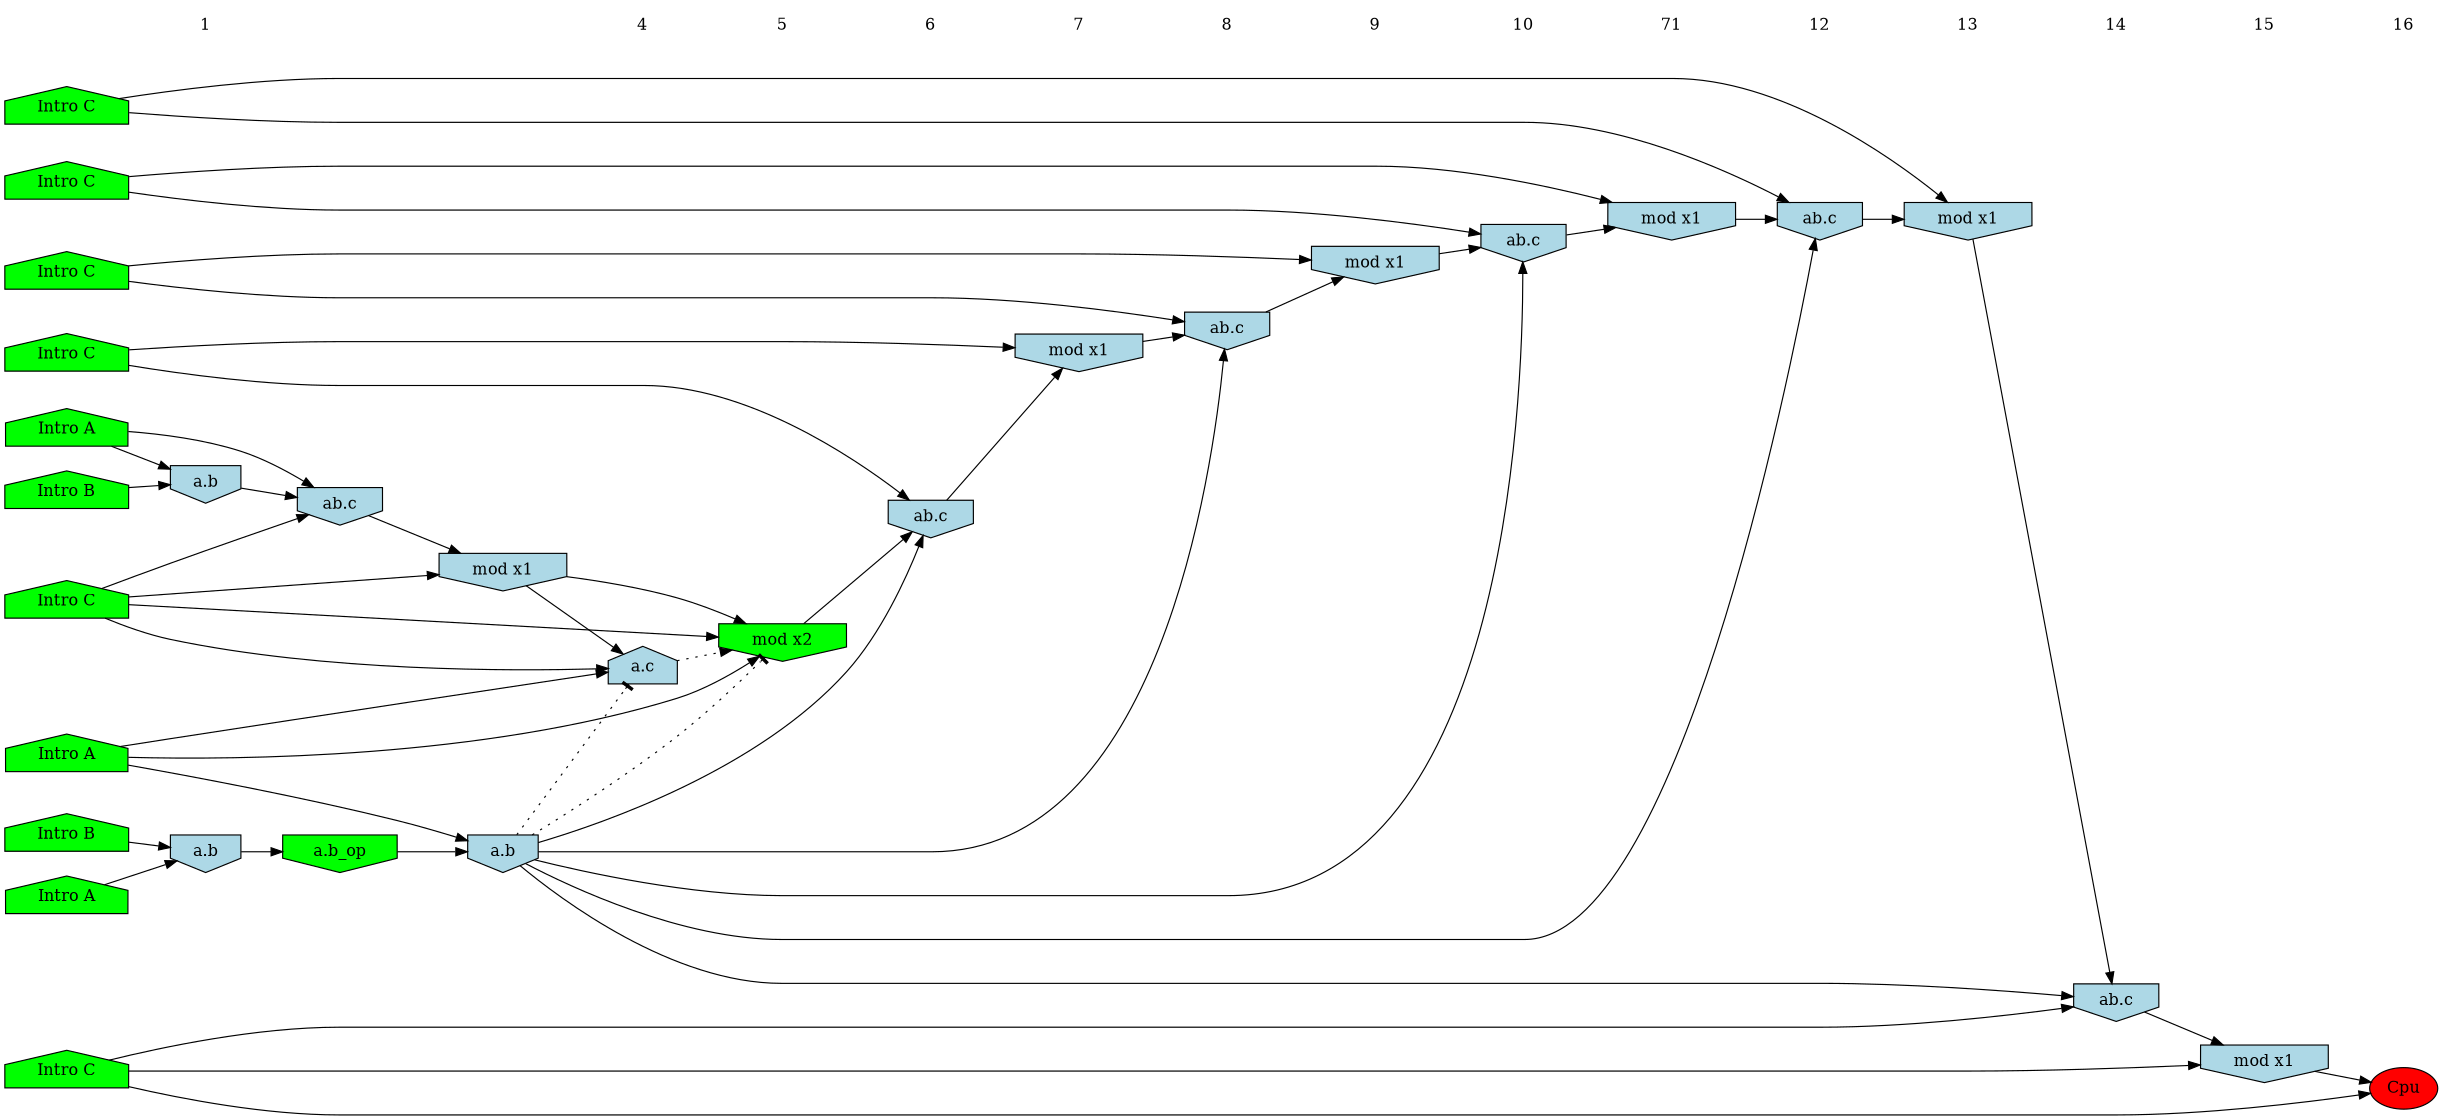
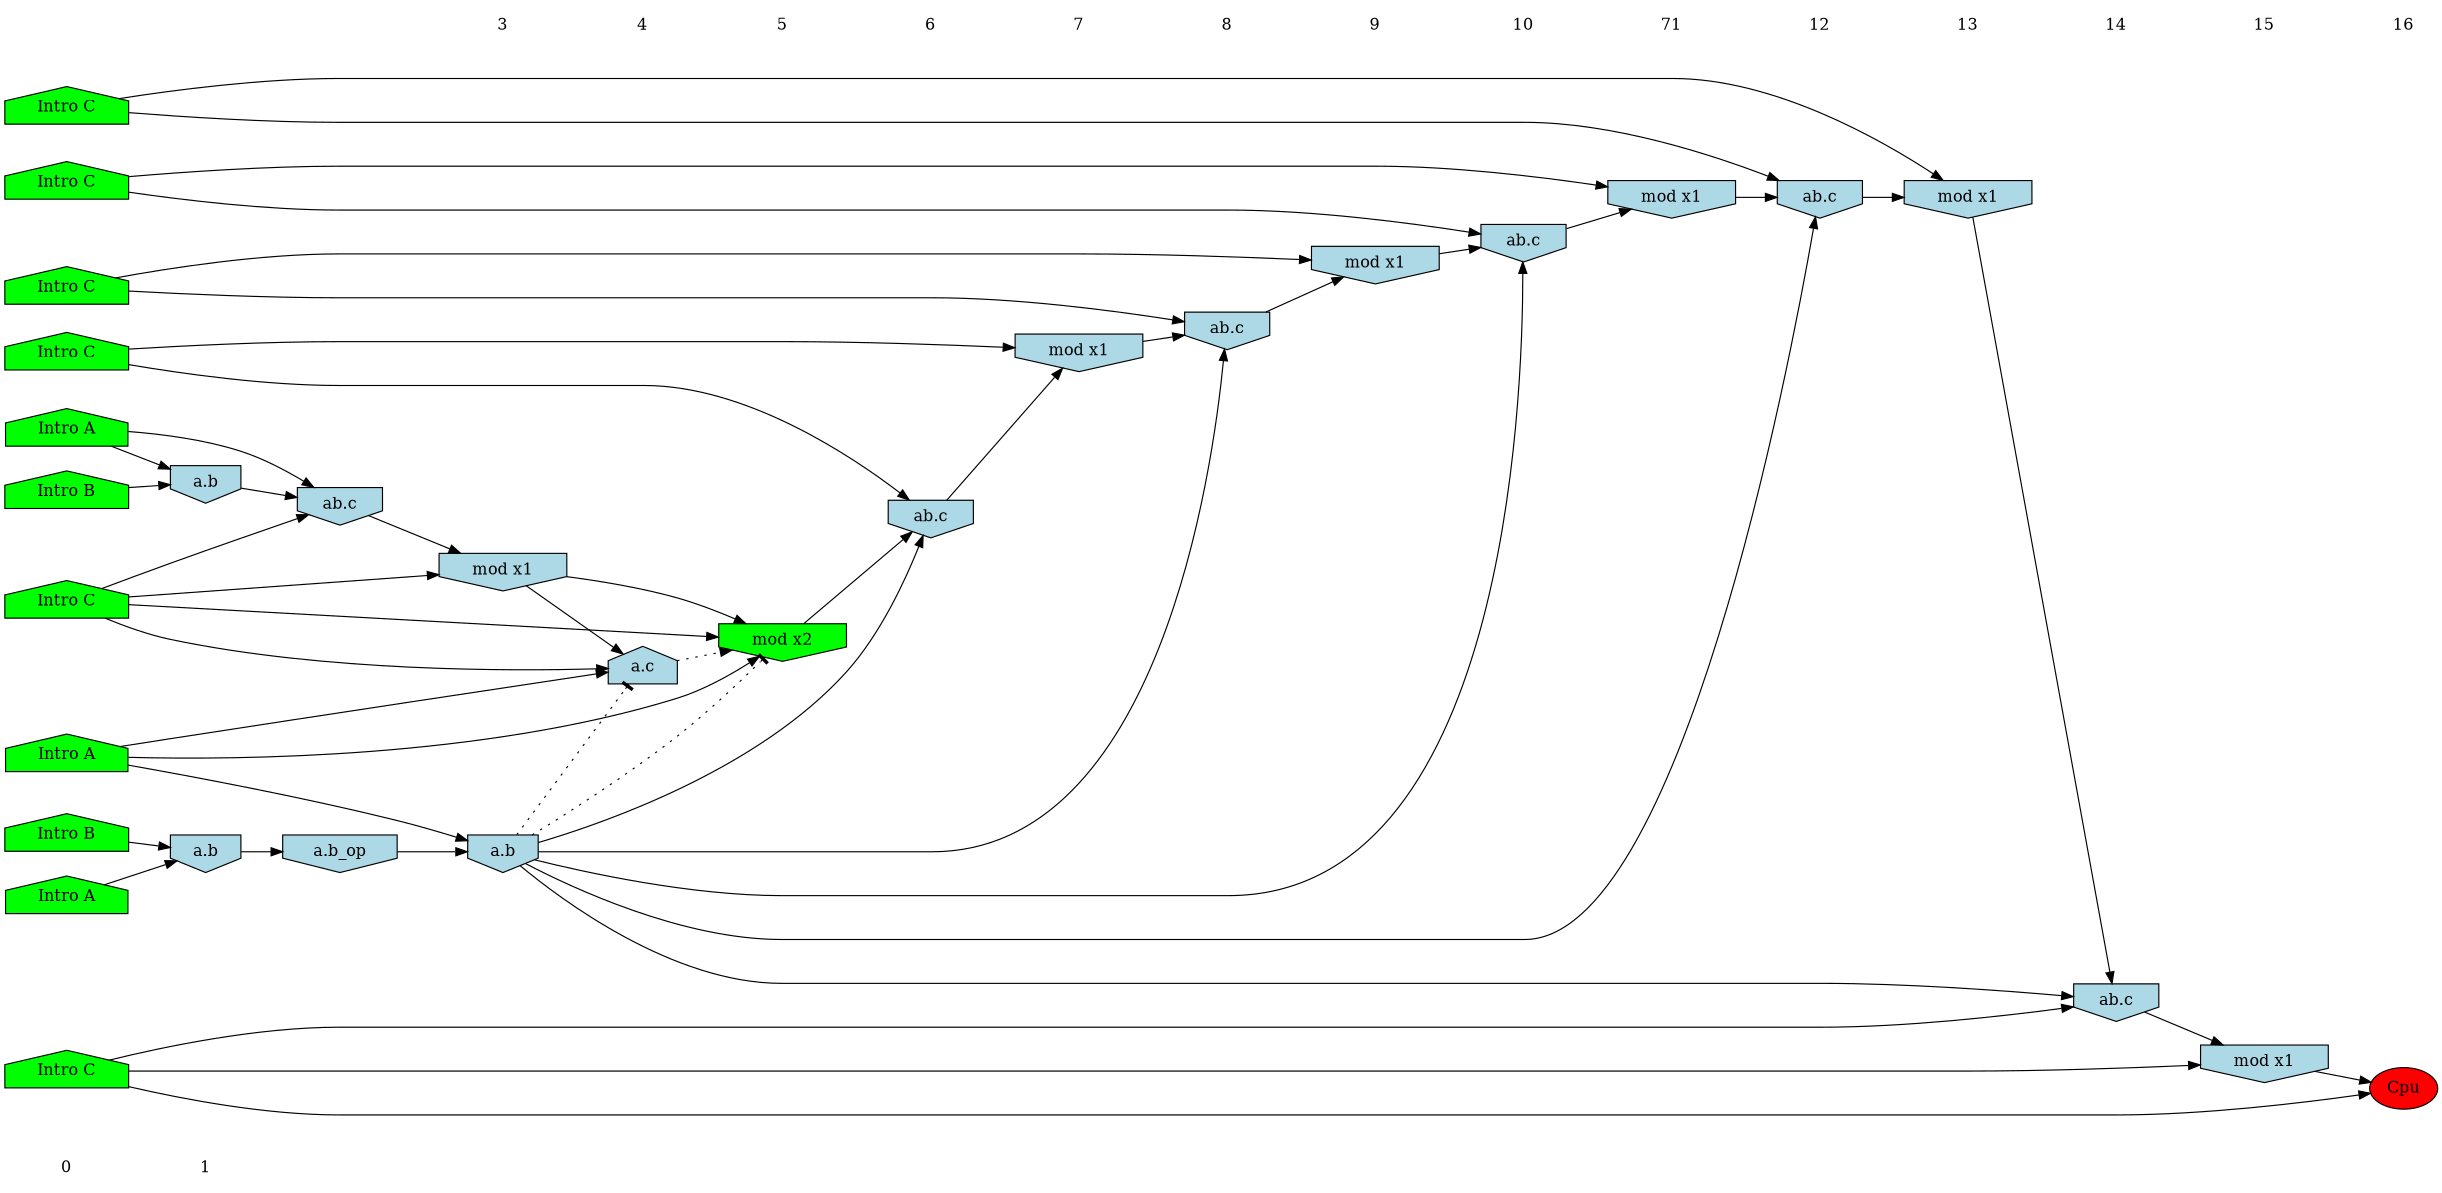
none -> (503, 25)
(340, 852) -> (340, 852)
none -> (67, 1168)
